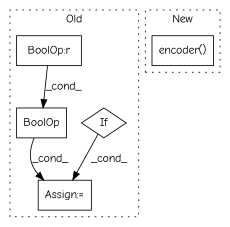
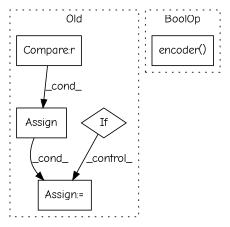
(183, 20) -> (183, 20)
(49, 51) -> (49, 51)
(42, 123) -> (42, 123)
(109, 159) -> (109, 159)
